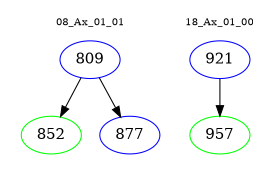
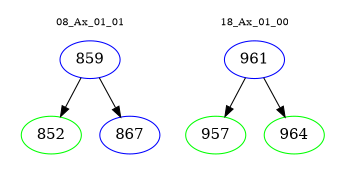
(90, 60) -> (90, 60)
(220, 60) -> (254, 60)
(130, 135) -> (130, 135)
none -> (294, 135)
